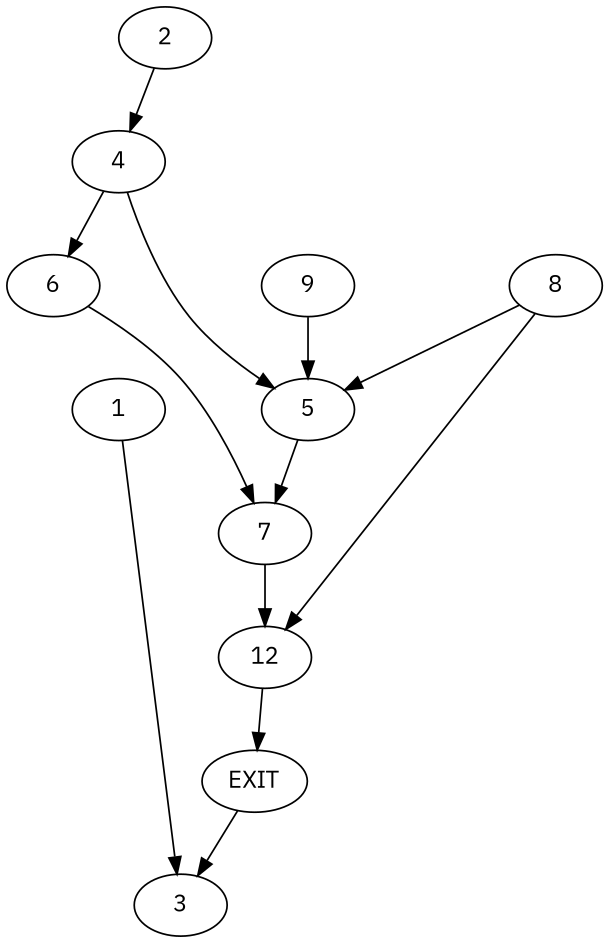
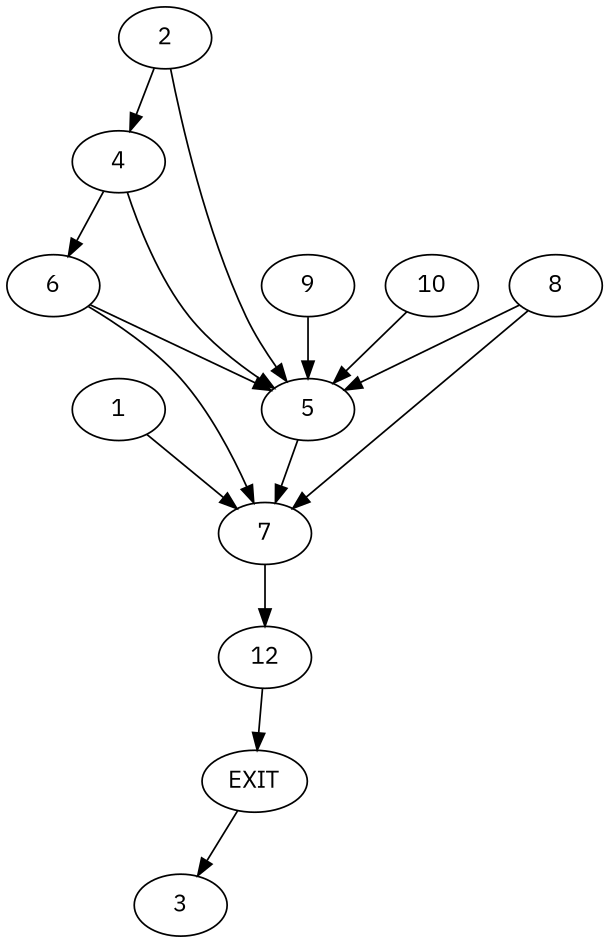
none -> (210, 223)
none -> (432, 286)
none -> (173, 344)
(416, 465) -> (417, 404)
(149, 649) -> (185, 466)
